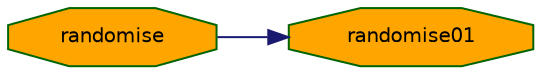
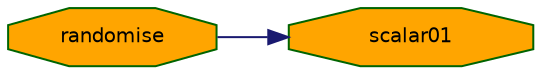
(411, 37) -> (411, 37)
